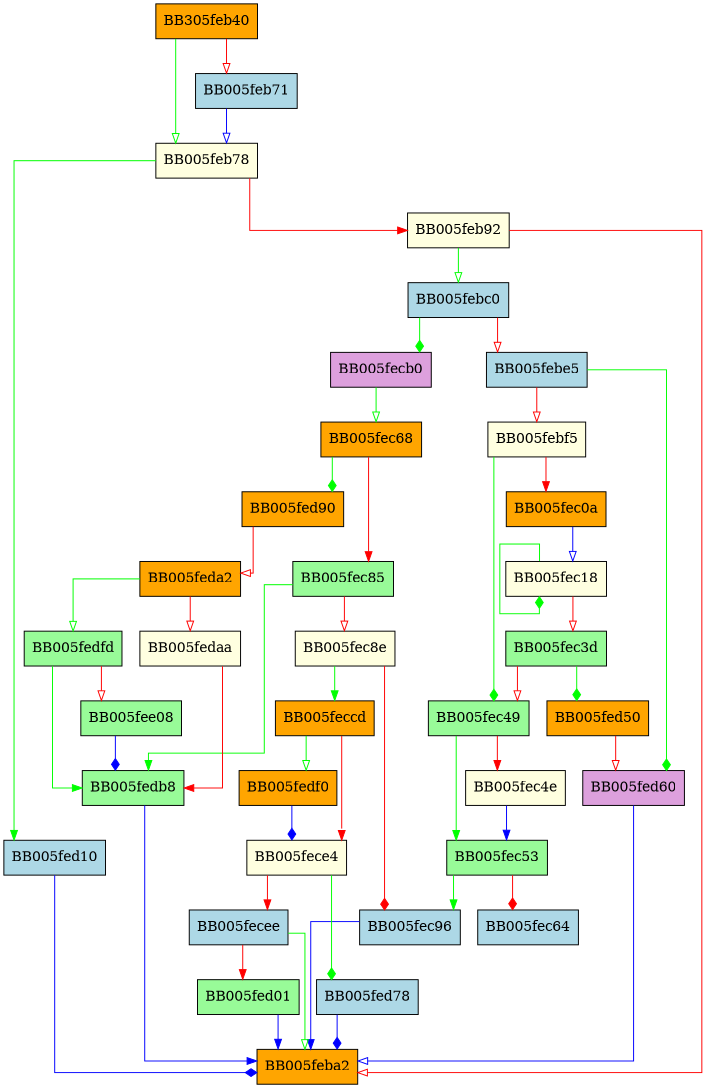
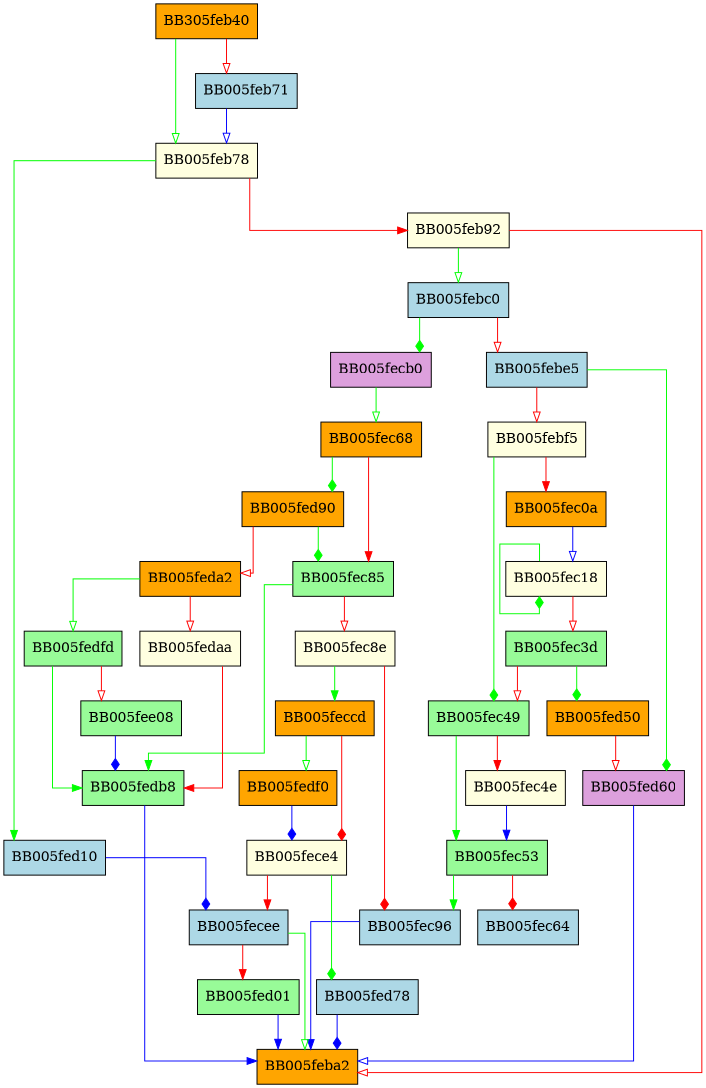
none -> (318, 538)
(342, 782) -> (342, 782)
(55, 1069) -> (176, 858)
